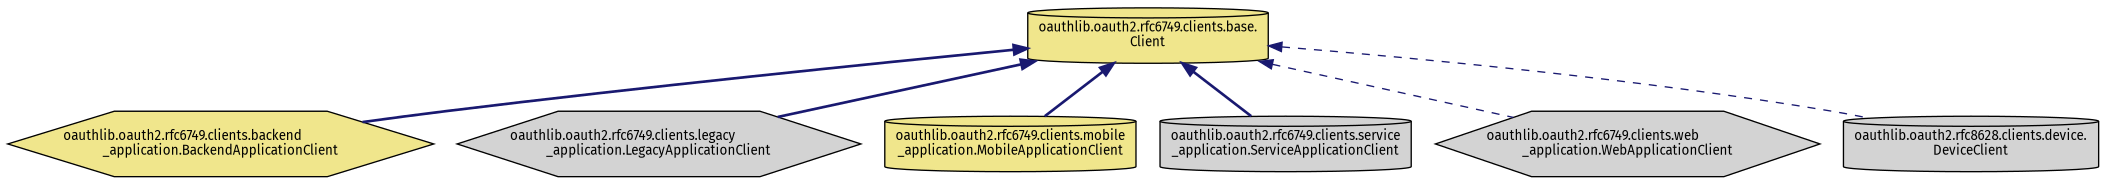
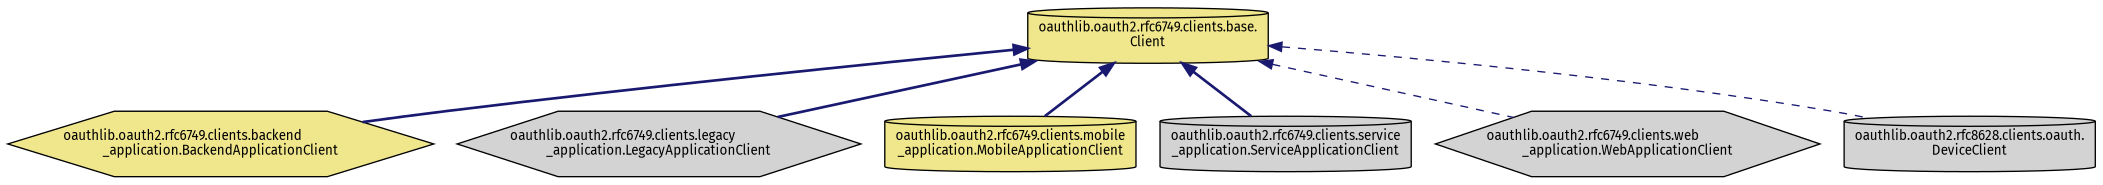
(1971, 144) -> (1970, 144)
